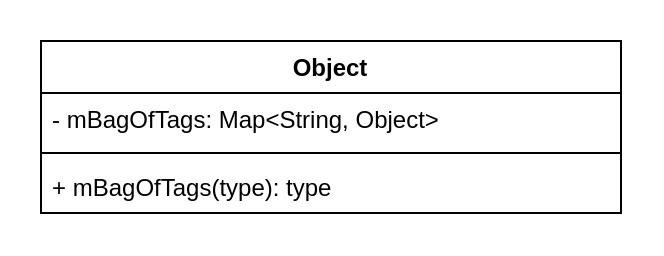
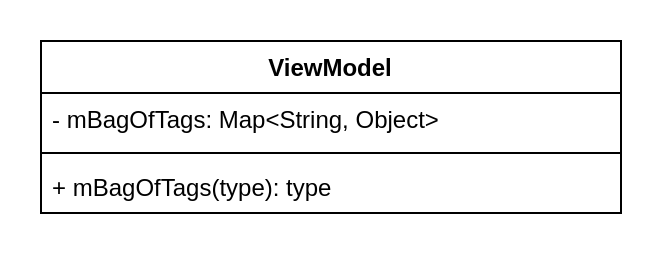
(330, 68) -> (330, 68)
